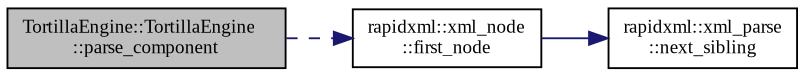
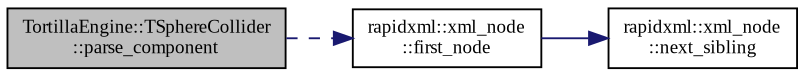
(147, 38) -> (147, 38)
(703, 38) -> (703, 38)
